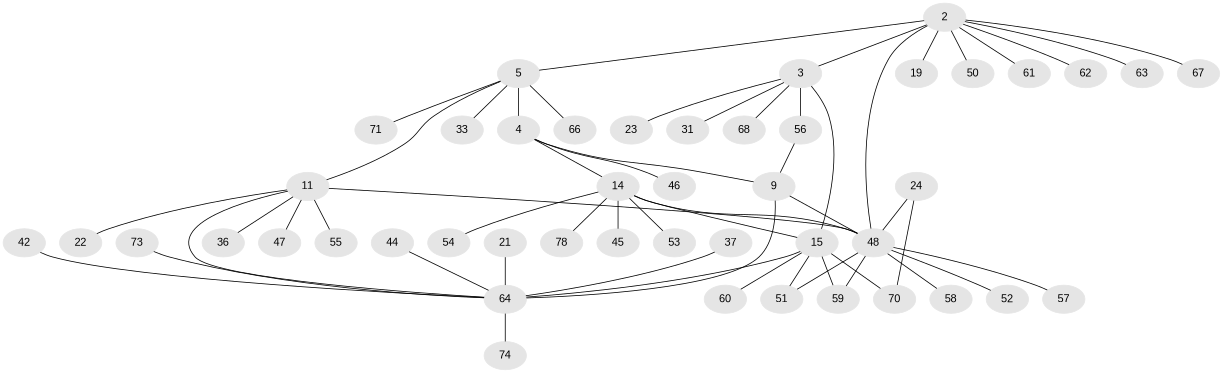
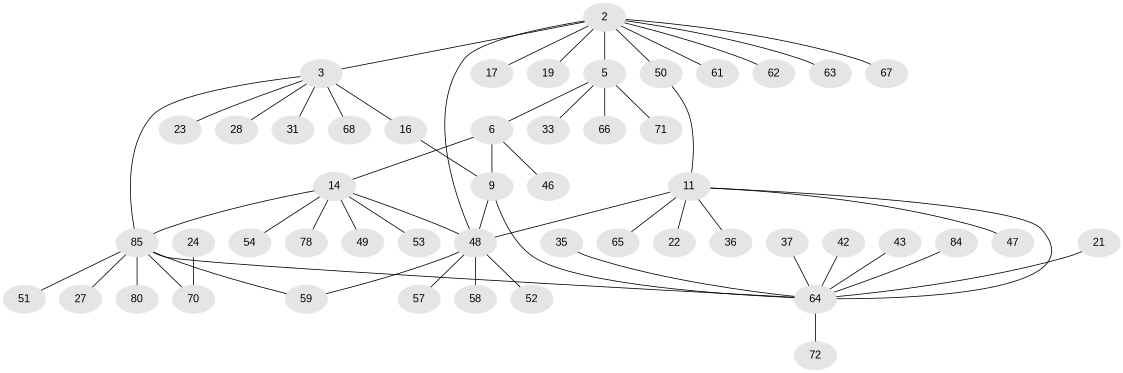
none -> (492, 74)
none -> (237, 130)
(519, 130) -> (492, 130)
(801, 130) -> (406, 130)
(416, 134) -> (692, 127)
(895, 215) -> none
(137, 243) -> (900, 243)
(336, 243) -> (618, 243)
(392, 243) -> (956, 243)
none -> (562, 243)
(618, 243) -> (363, 243)
(817, 243) -> (137, 243)
(832, 268) -> none
none -> (81, 299)
(725, 299) -> (137, 299)
(505, 356) -> (815, 356)
